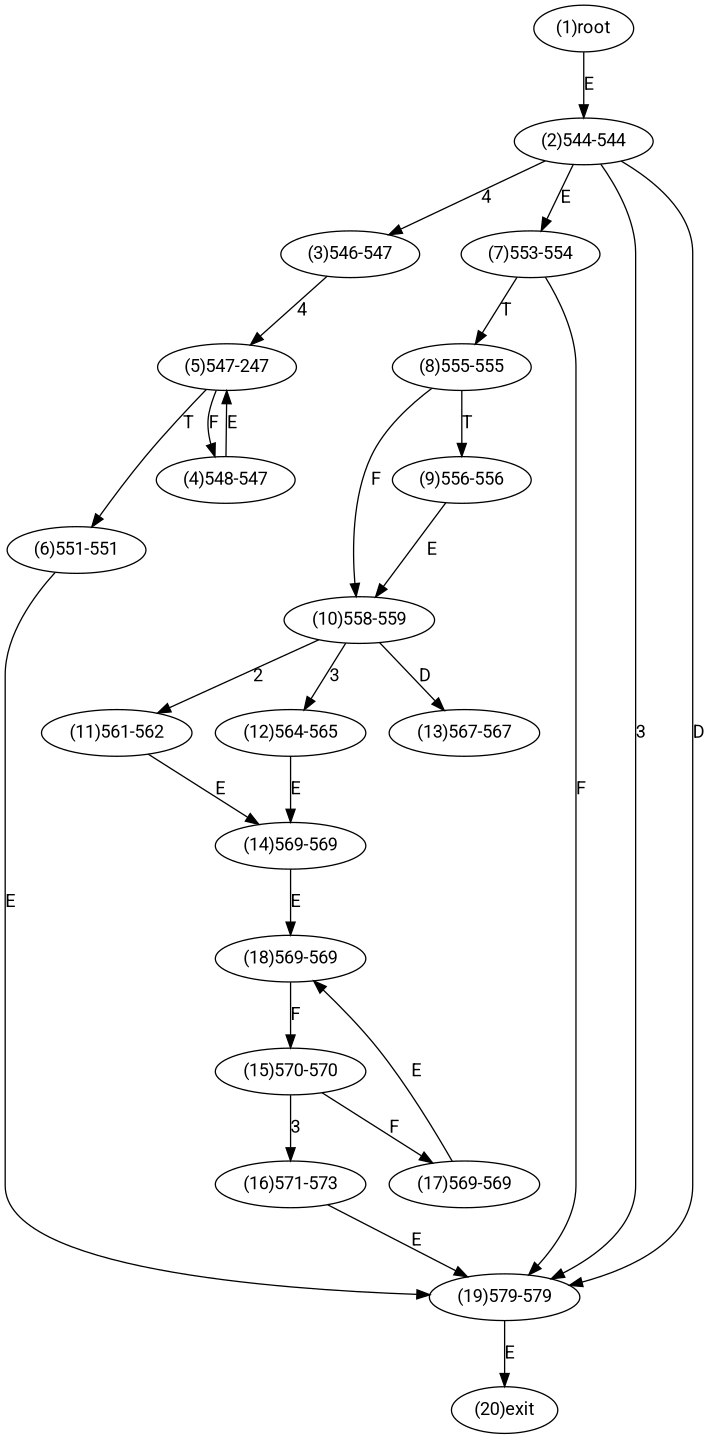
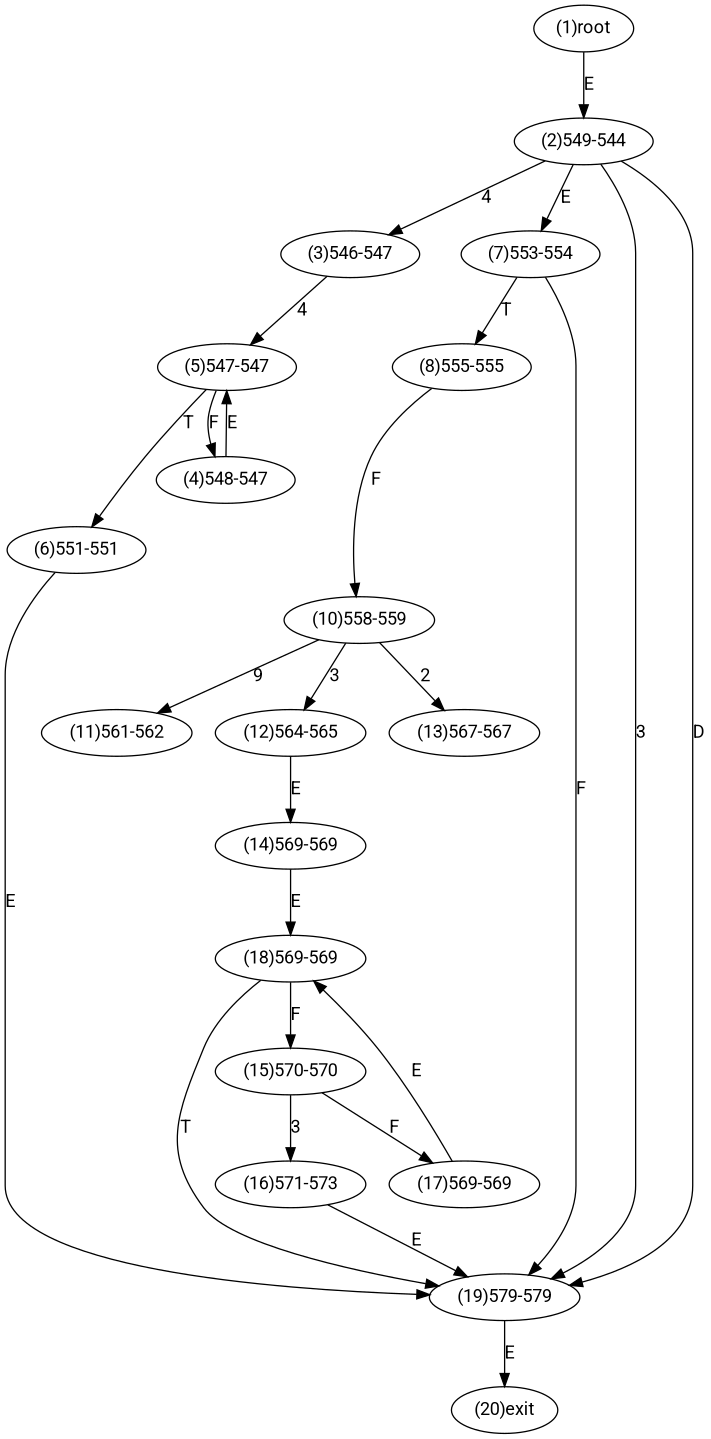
(584, 141) -> (584, 141)
(227, 367) -> (227, 367)
(462, 480) -> none
(258, 677) -> (258, 677)
(425, 677) -> (425, 677)
(198, 786) -> none
none -> (198, 1199)
